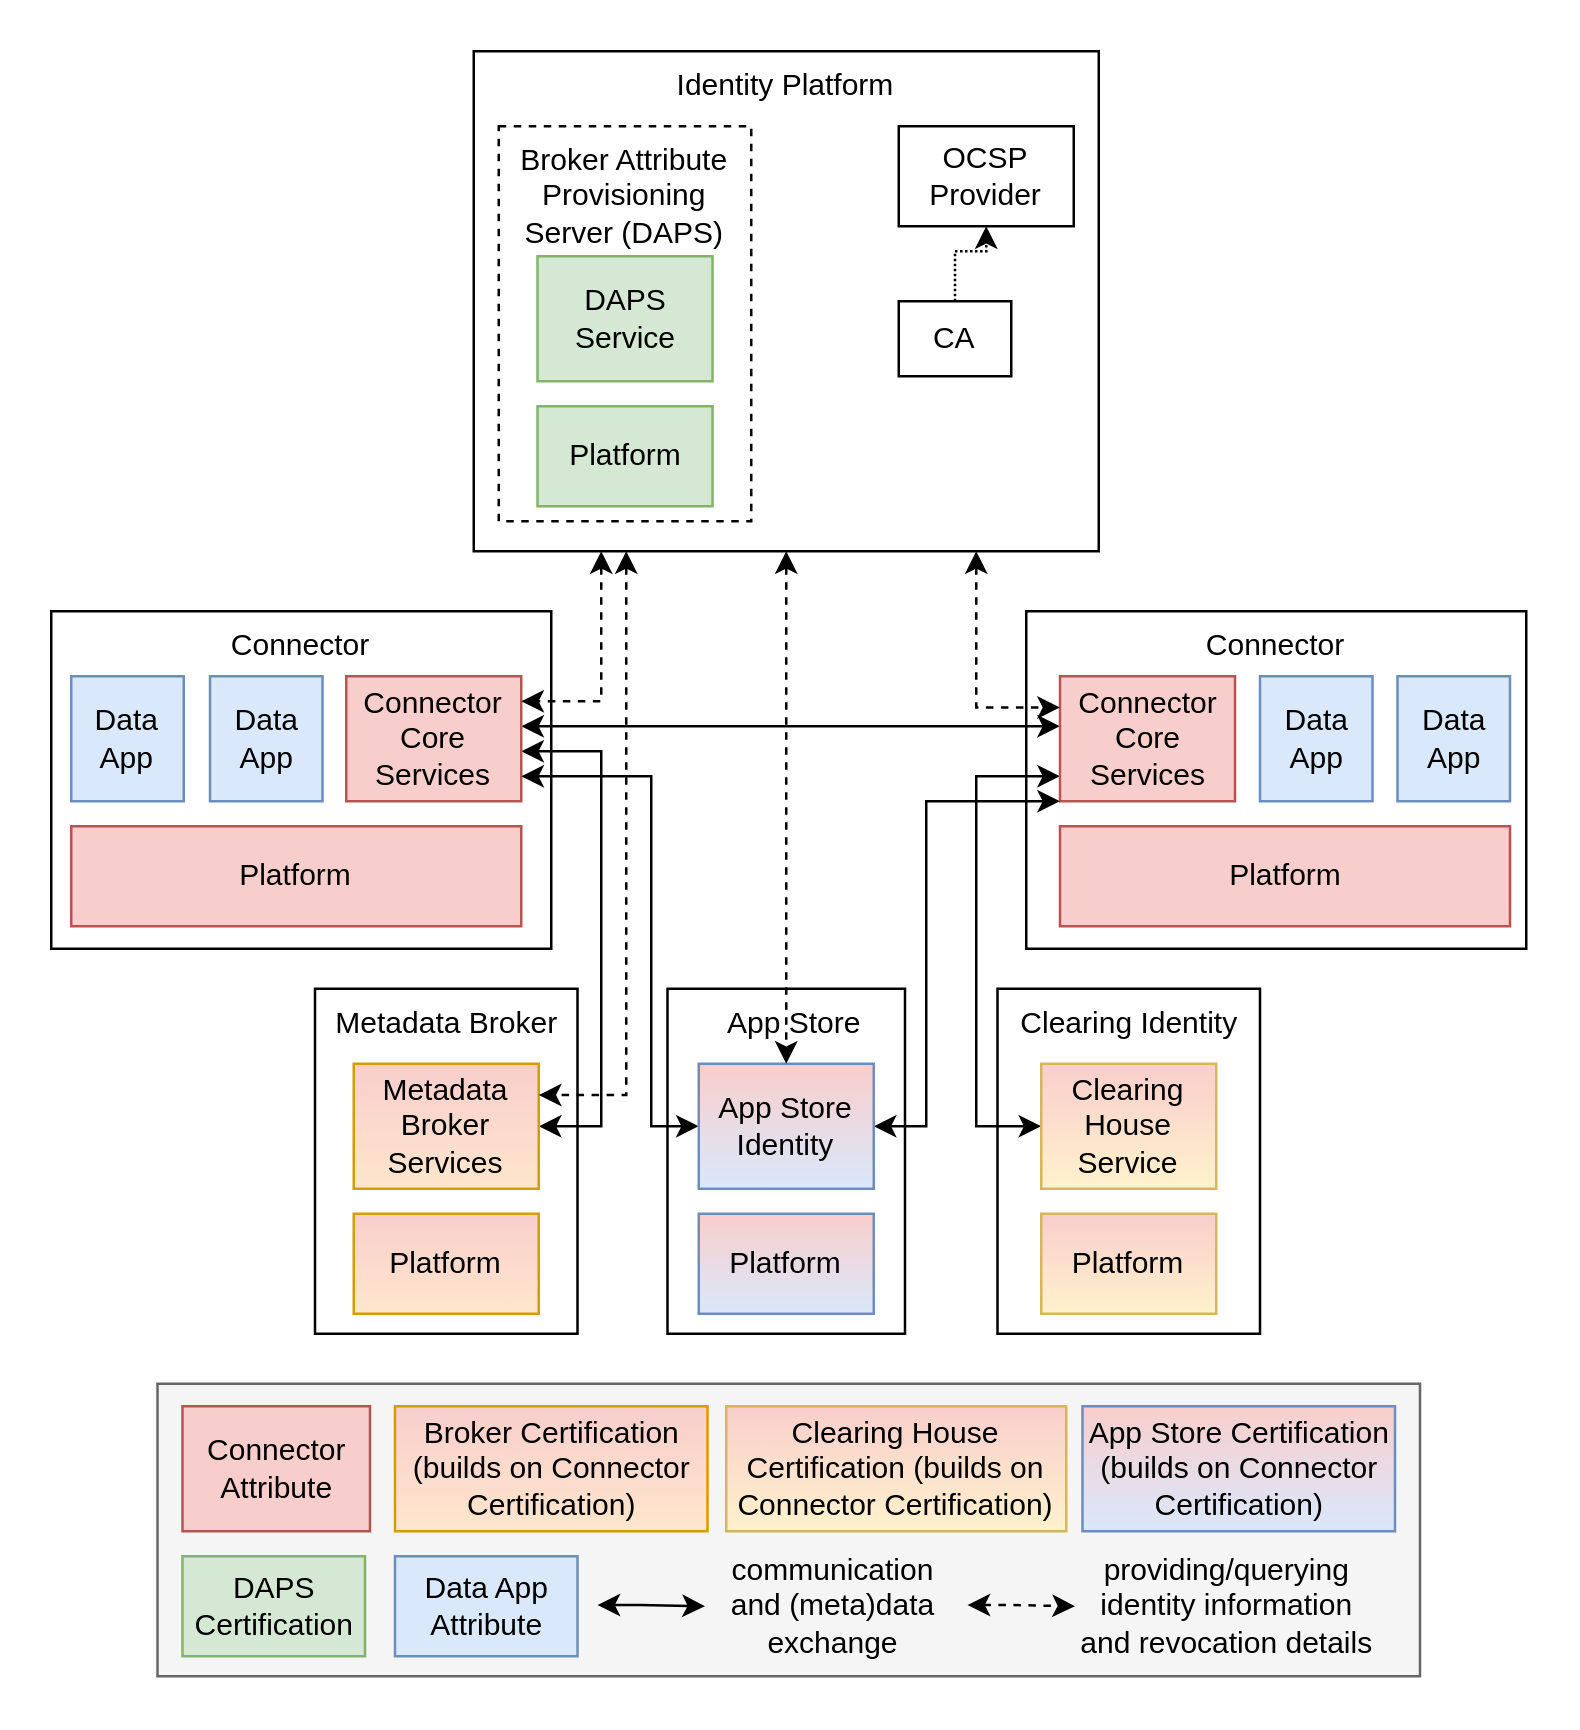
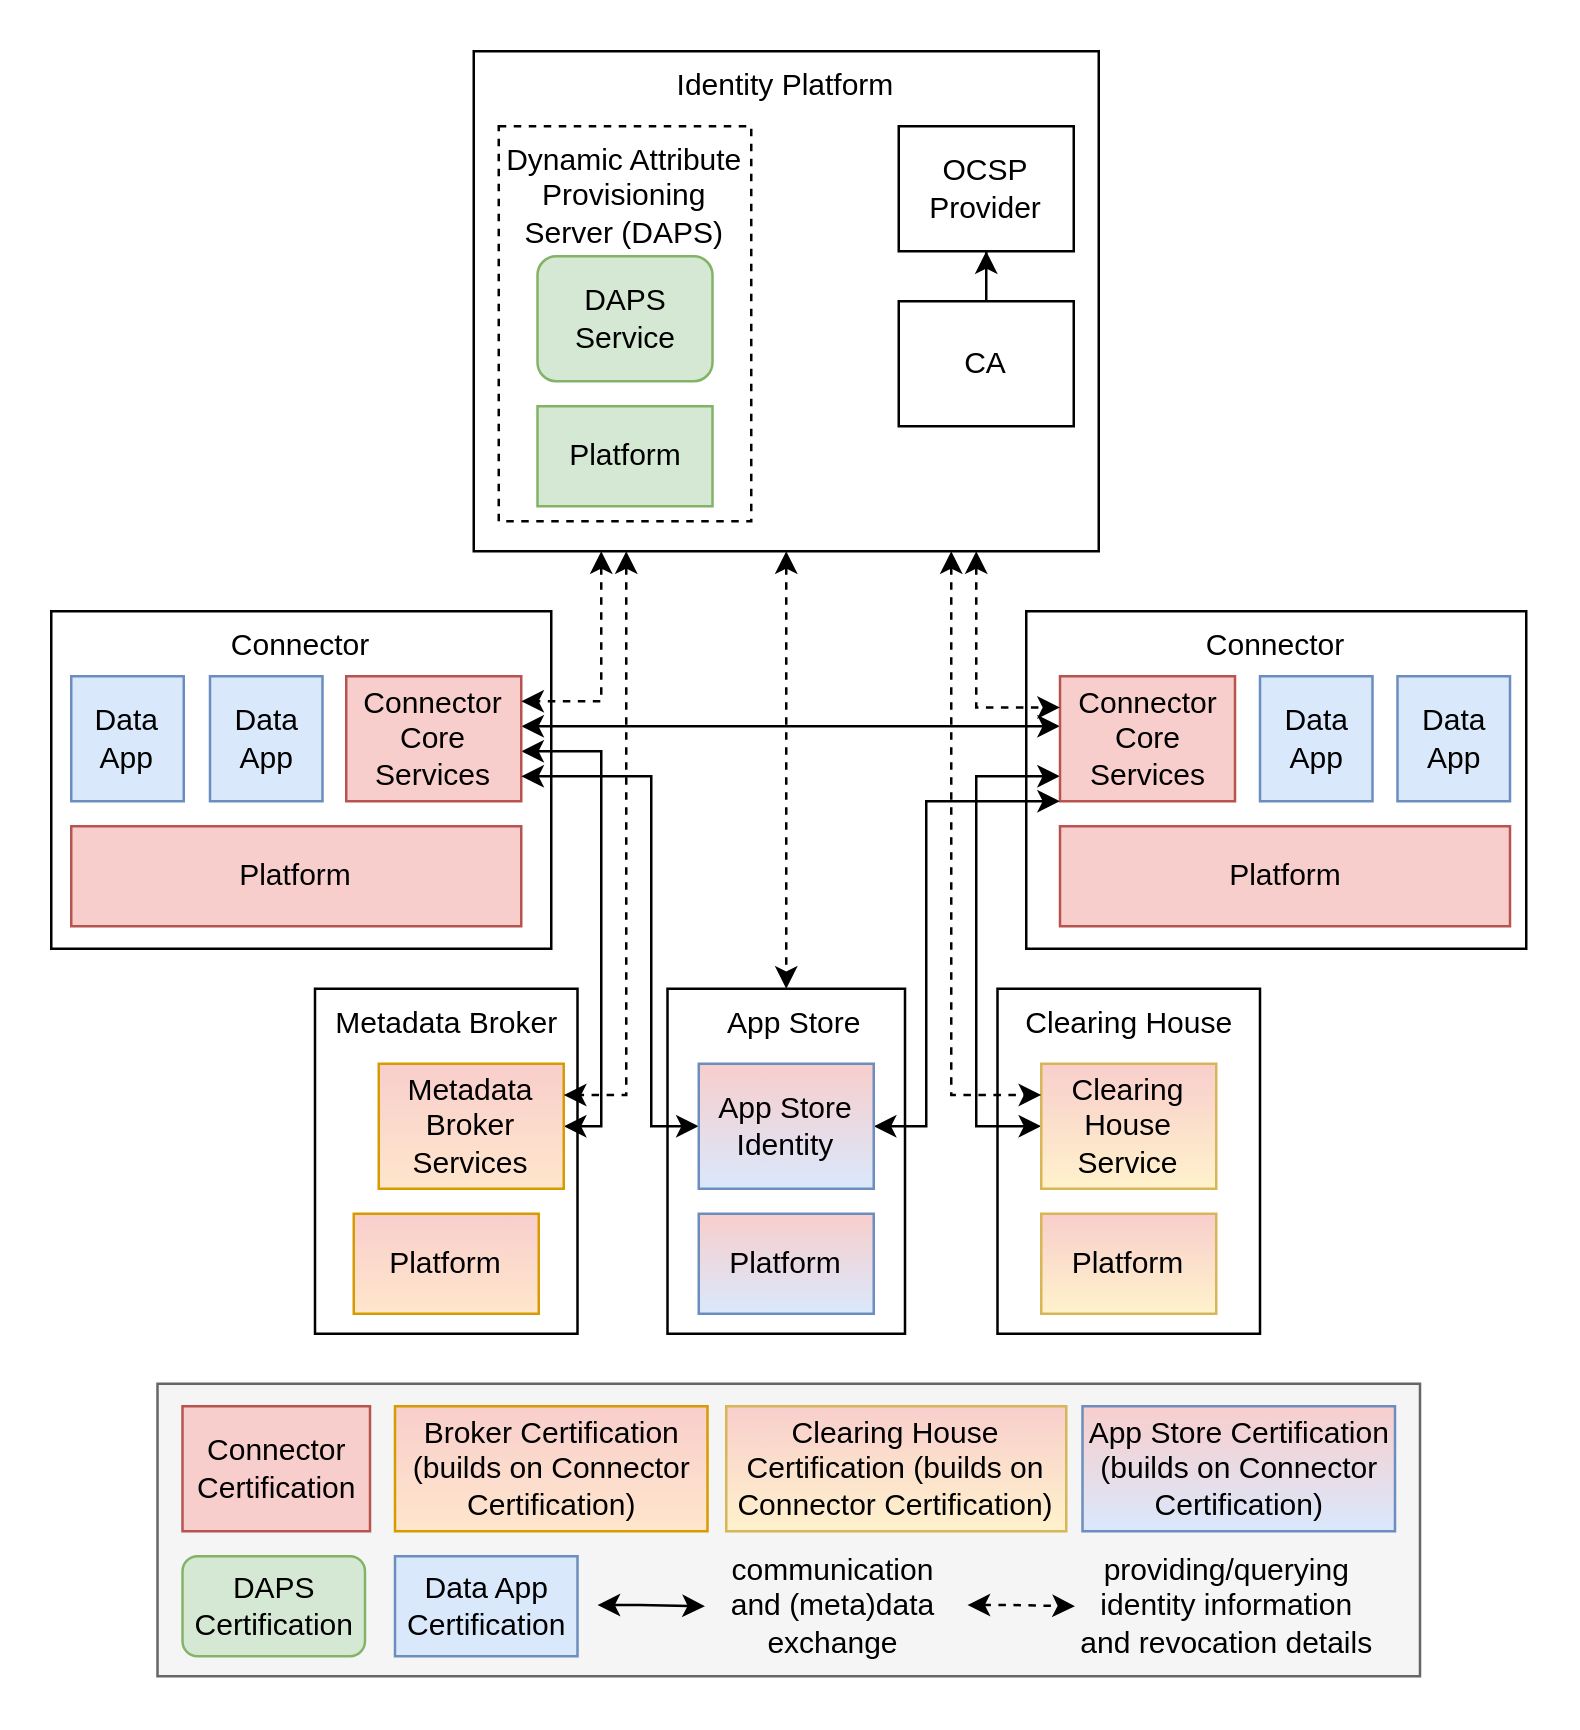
(986, 176) -> (986, 189)
(625, 198) -> (625, 198)
(625, 319) -> (625, 319)
(955, 339) -> (986, 364)
none -> (951, 961)
(786, 1008) -> (786, 970)
(1130, 1024) -> (1130, 1024)
(446, 1126) -> (471, 1126)
(278, 1469) -> (278, 1469)
(274, 1606) -> (274, 1606)
(488, 1606) -> (488, 1606)
